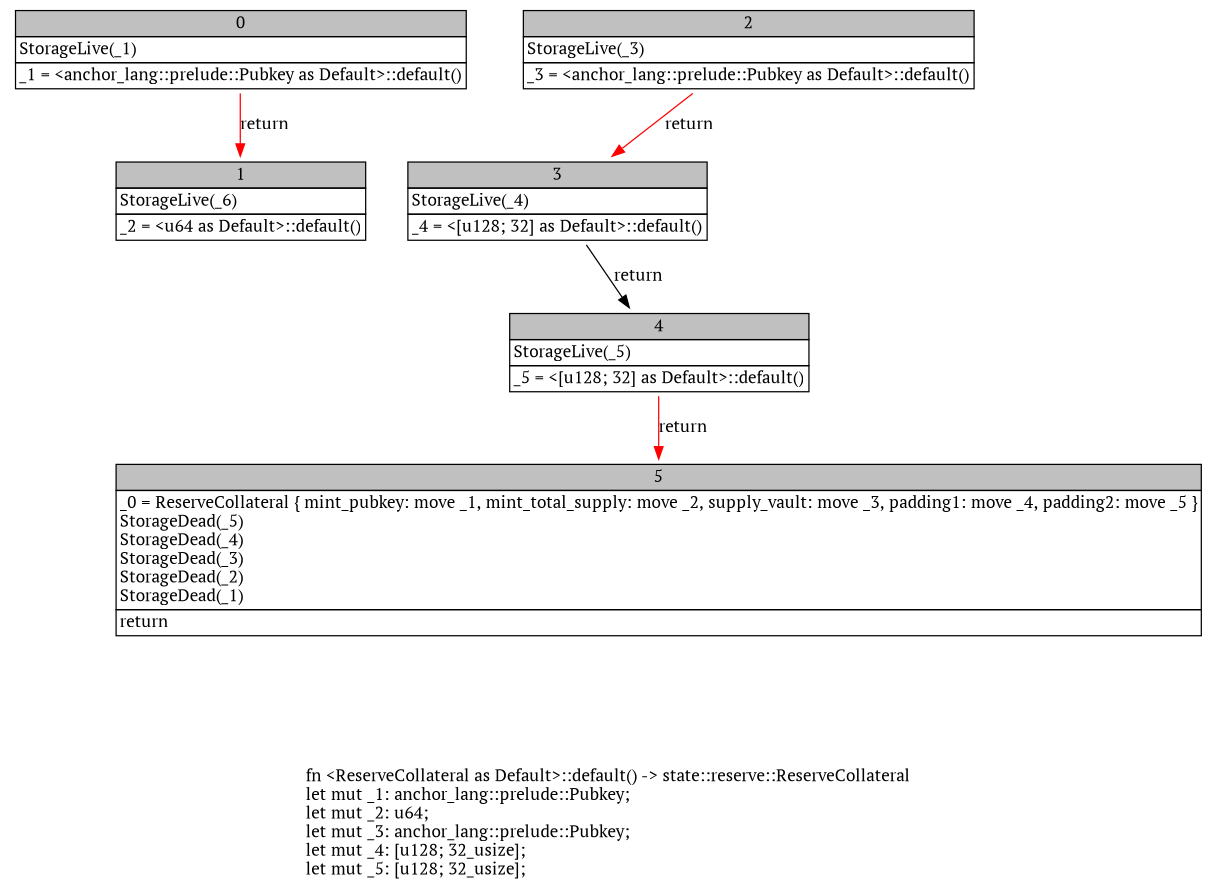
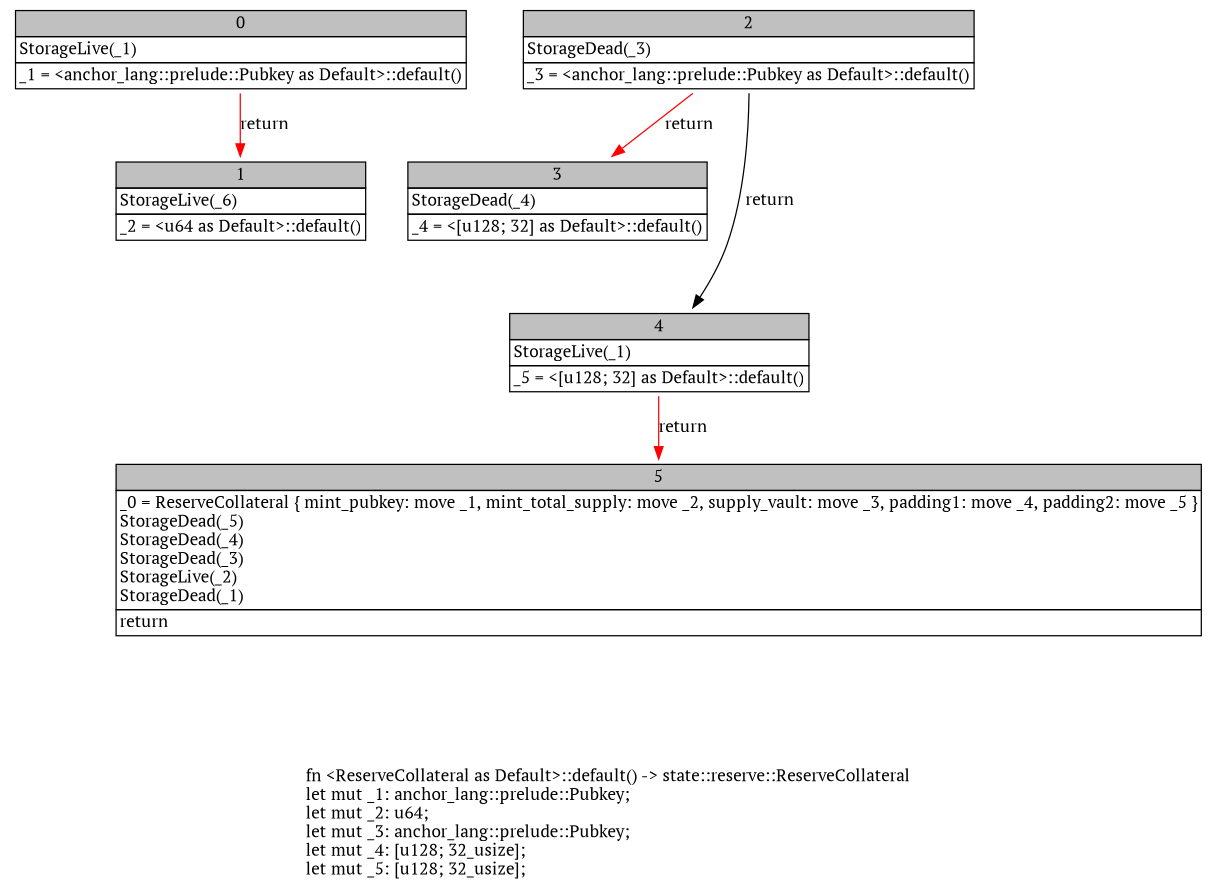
(586, 49) -> (589, 49)
(471, 201) -> (474, 201)
(604, 271) -> (739, 199)
(572, 352) -> (572, 352)
(182, 577) -> (179, 577)
